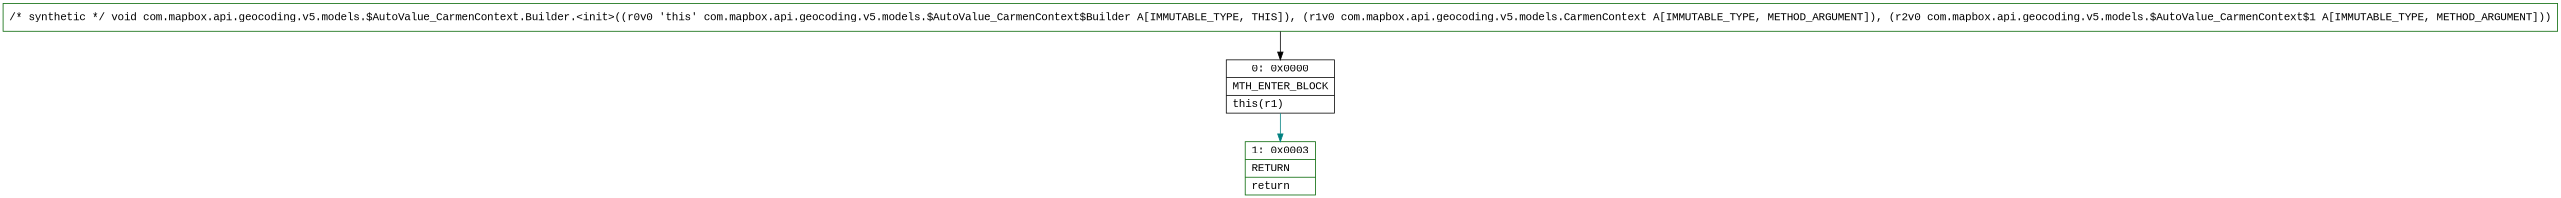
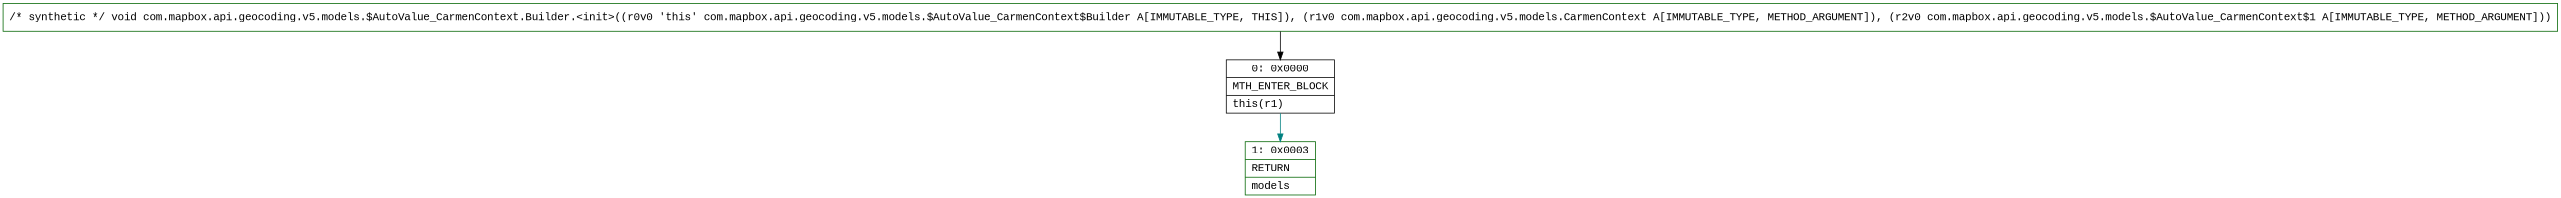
(1271, 186) -> (1271, 186)
